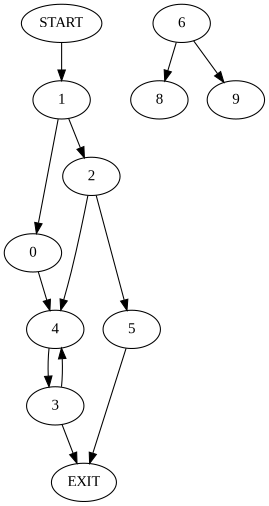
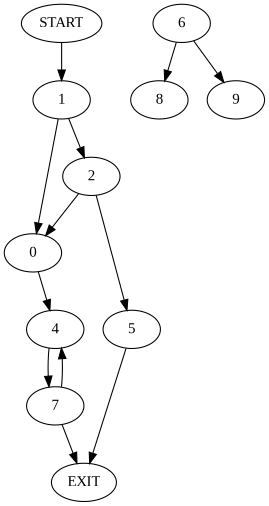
(77, 248) -> (65, 210)
(55, 406) -> (55, 406)
